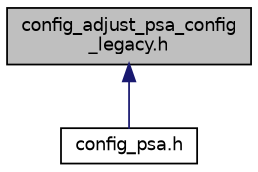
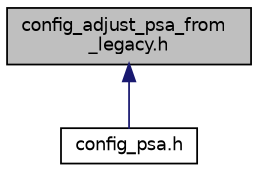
(129, 36) -> (129, 36)
